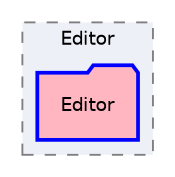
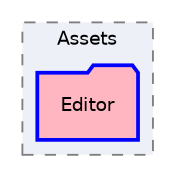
(88, 40) -> (88, 40)
